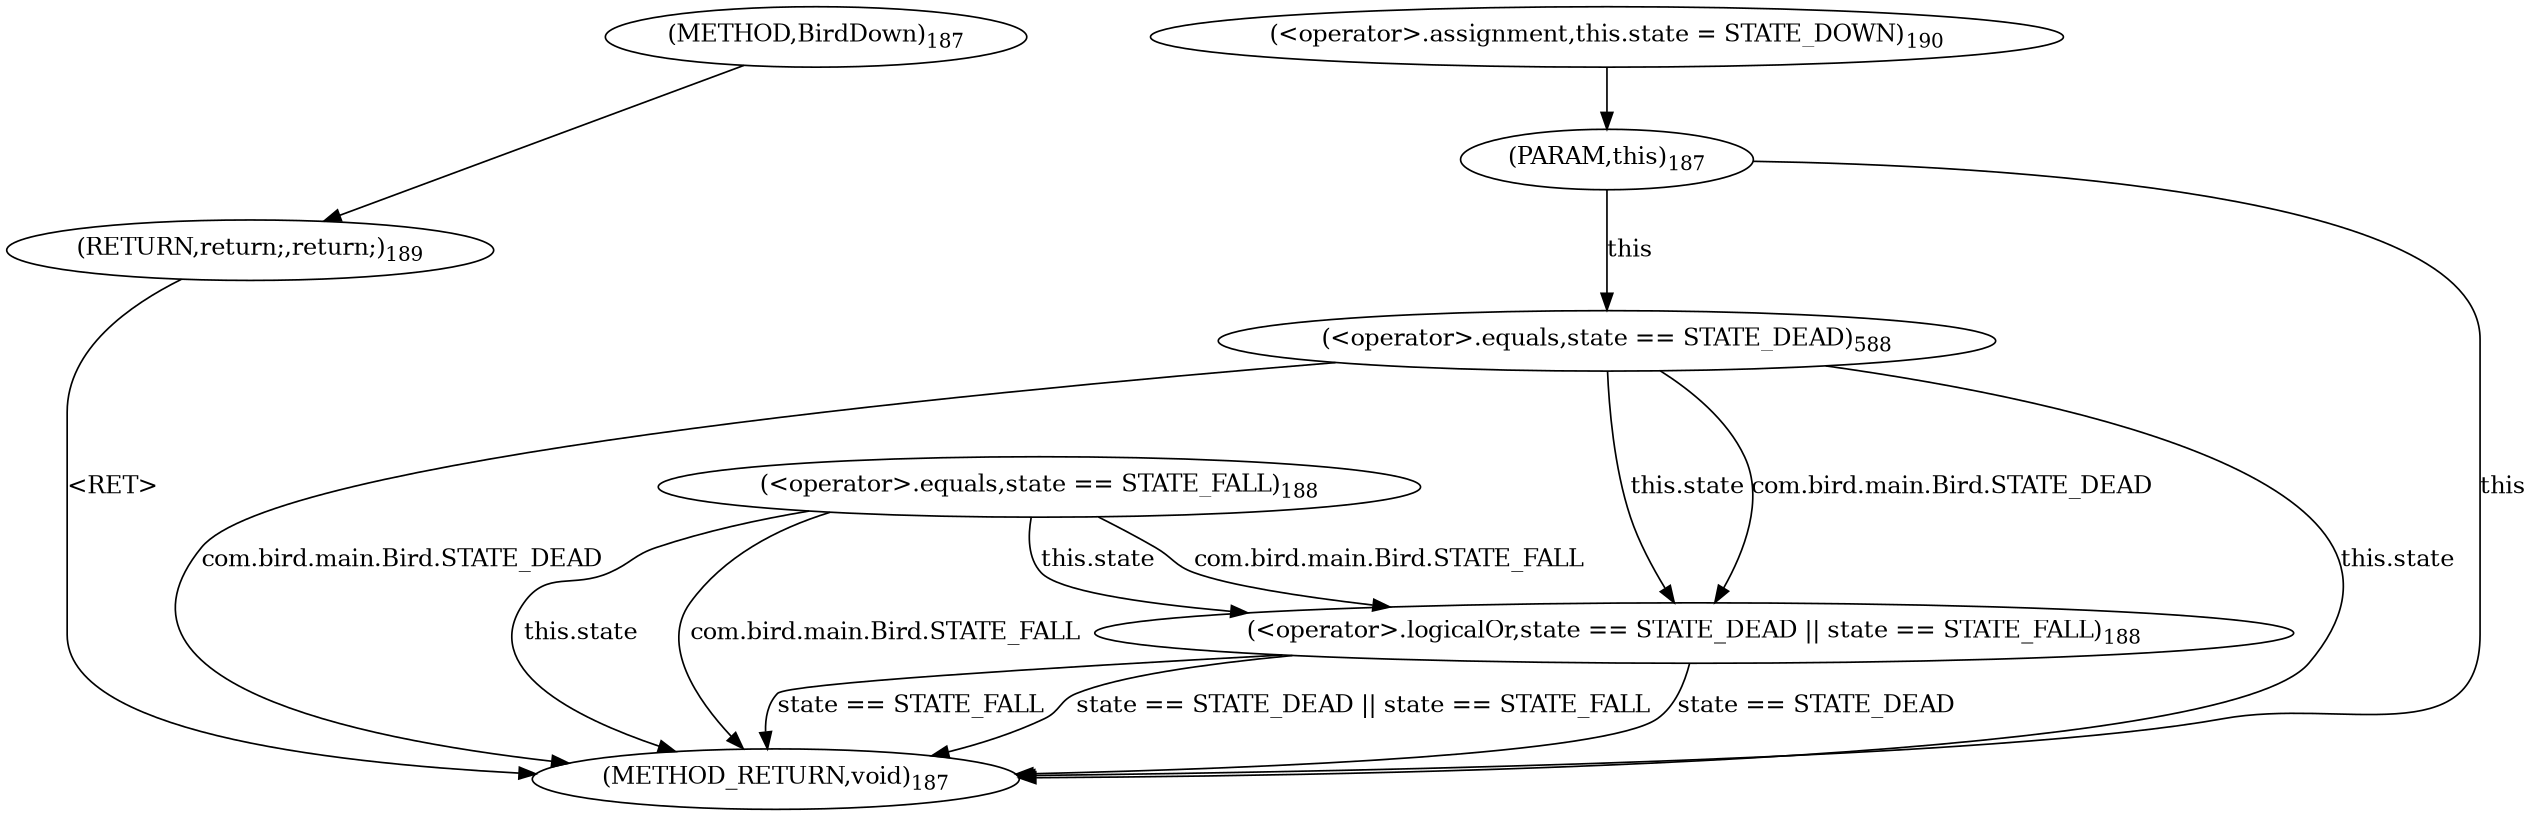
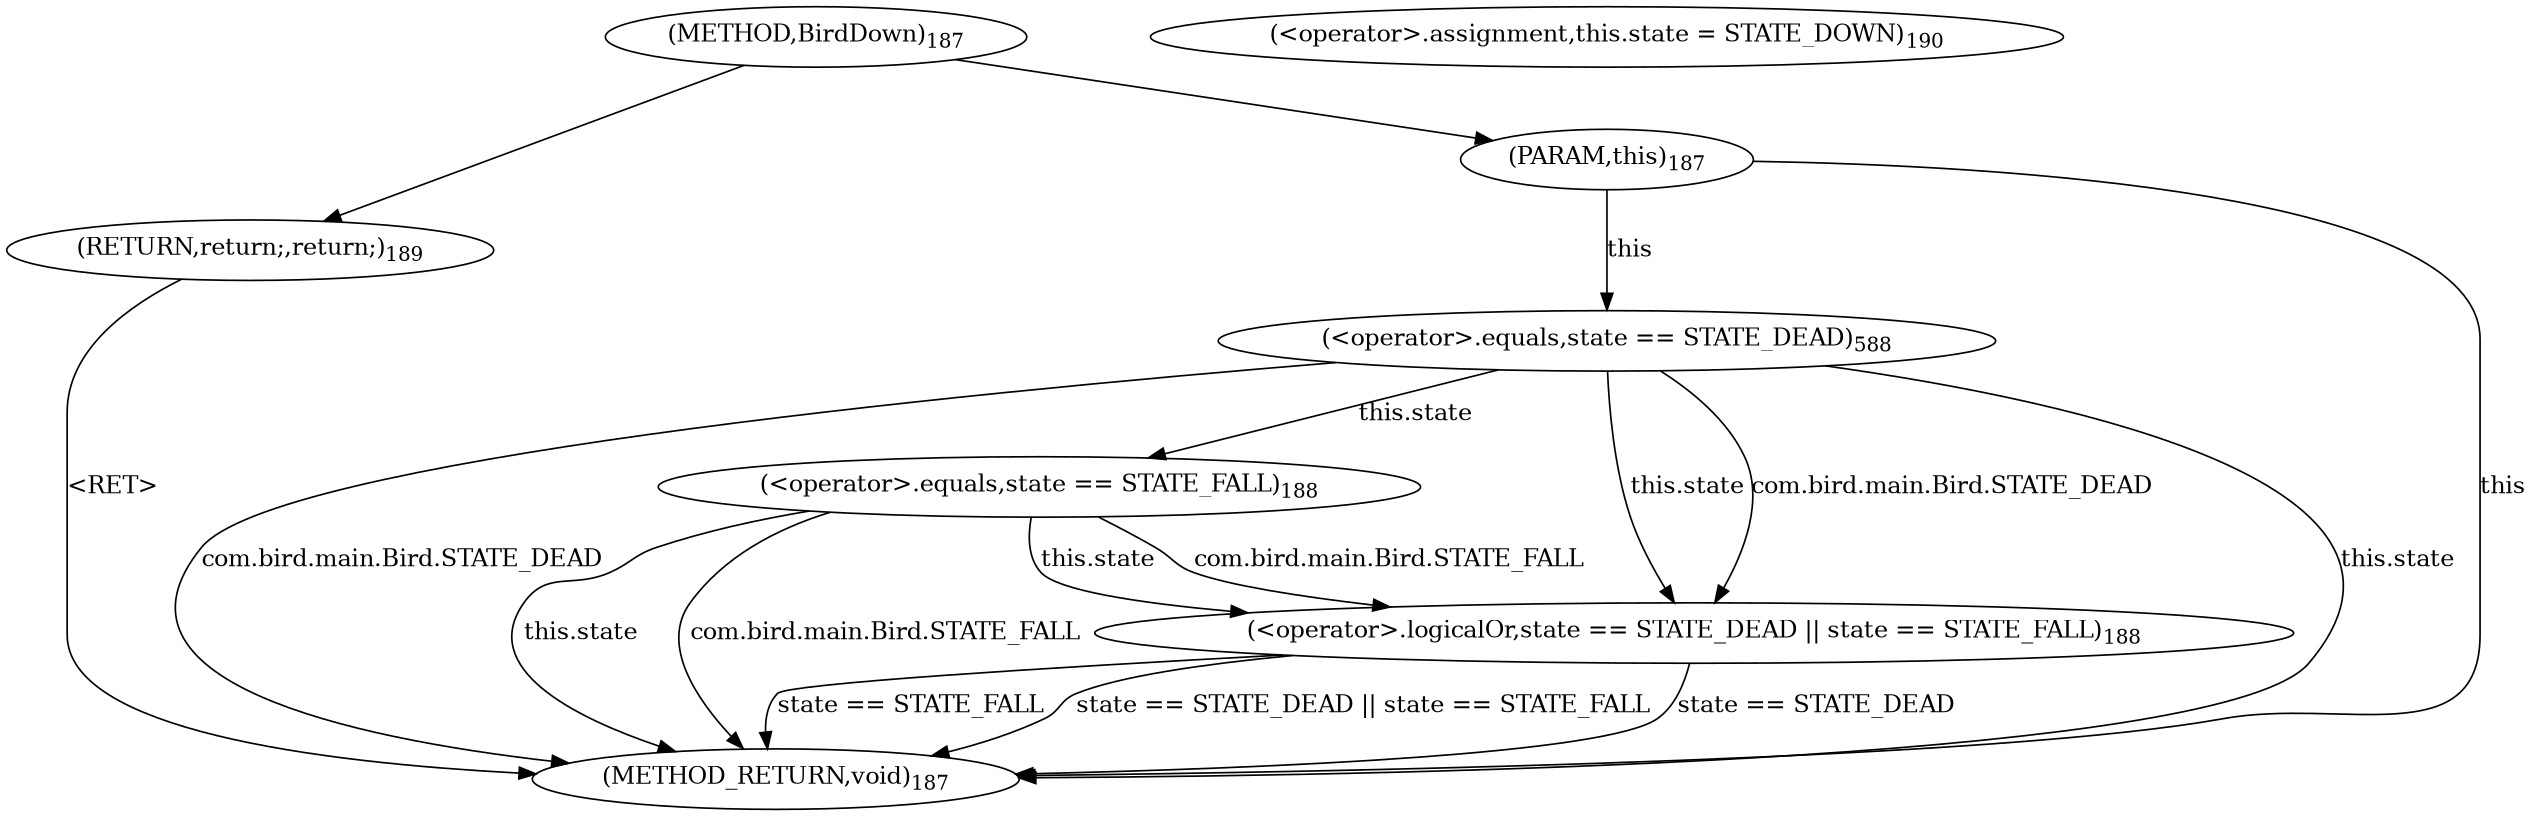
(1607, 90) -> (1216, 99)
none -> (1331, 412)
